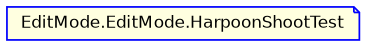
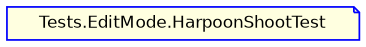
(183, 23) -> (183, 23)
